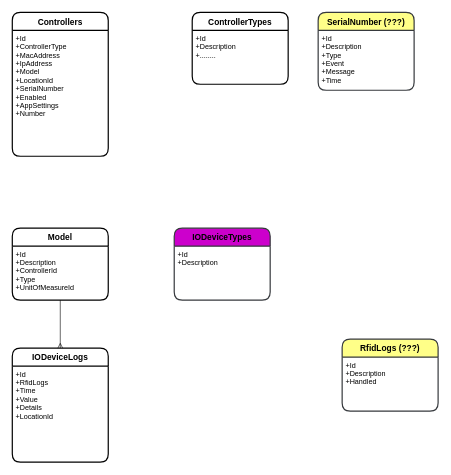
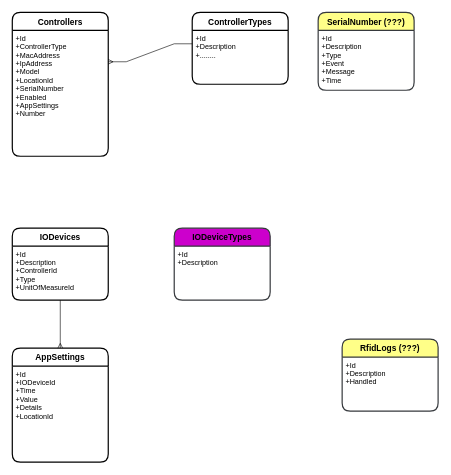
none -> (151, 53)
(60, 238) -> (60, 238)
(60, 358) -> (60, 358)
(22, 374) -> (22, 374)
